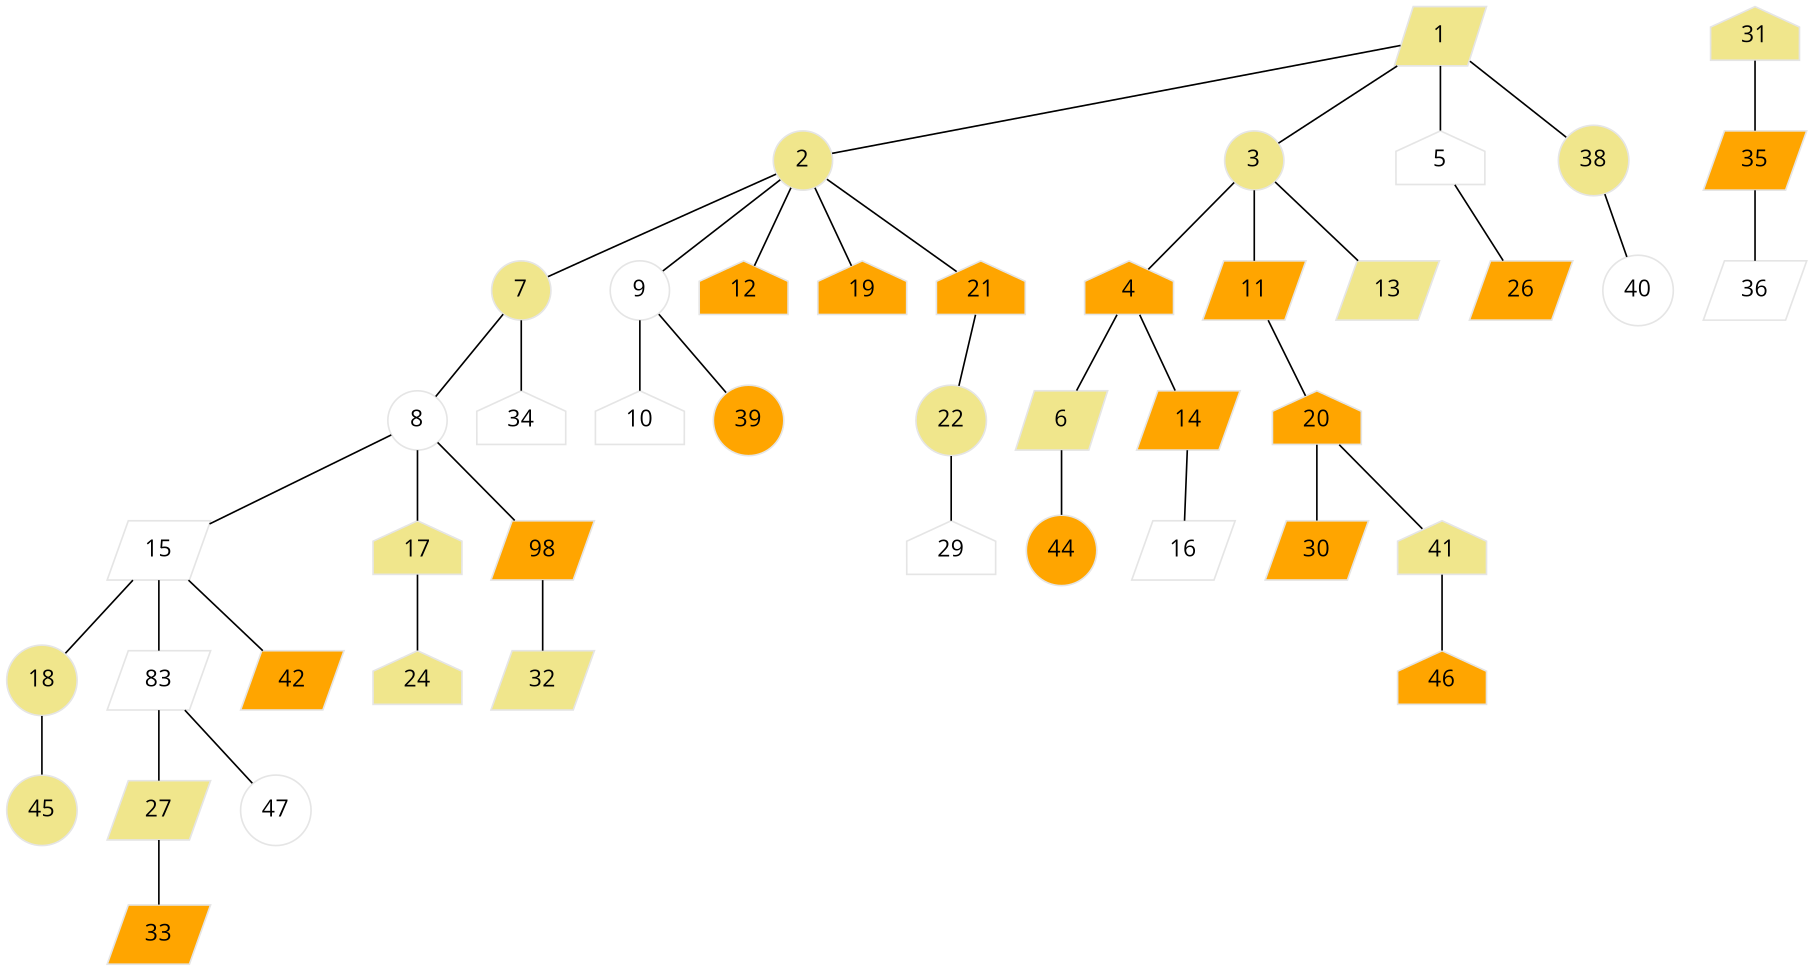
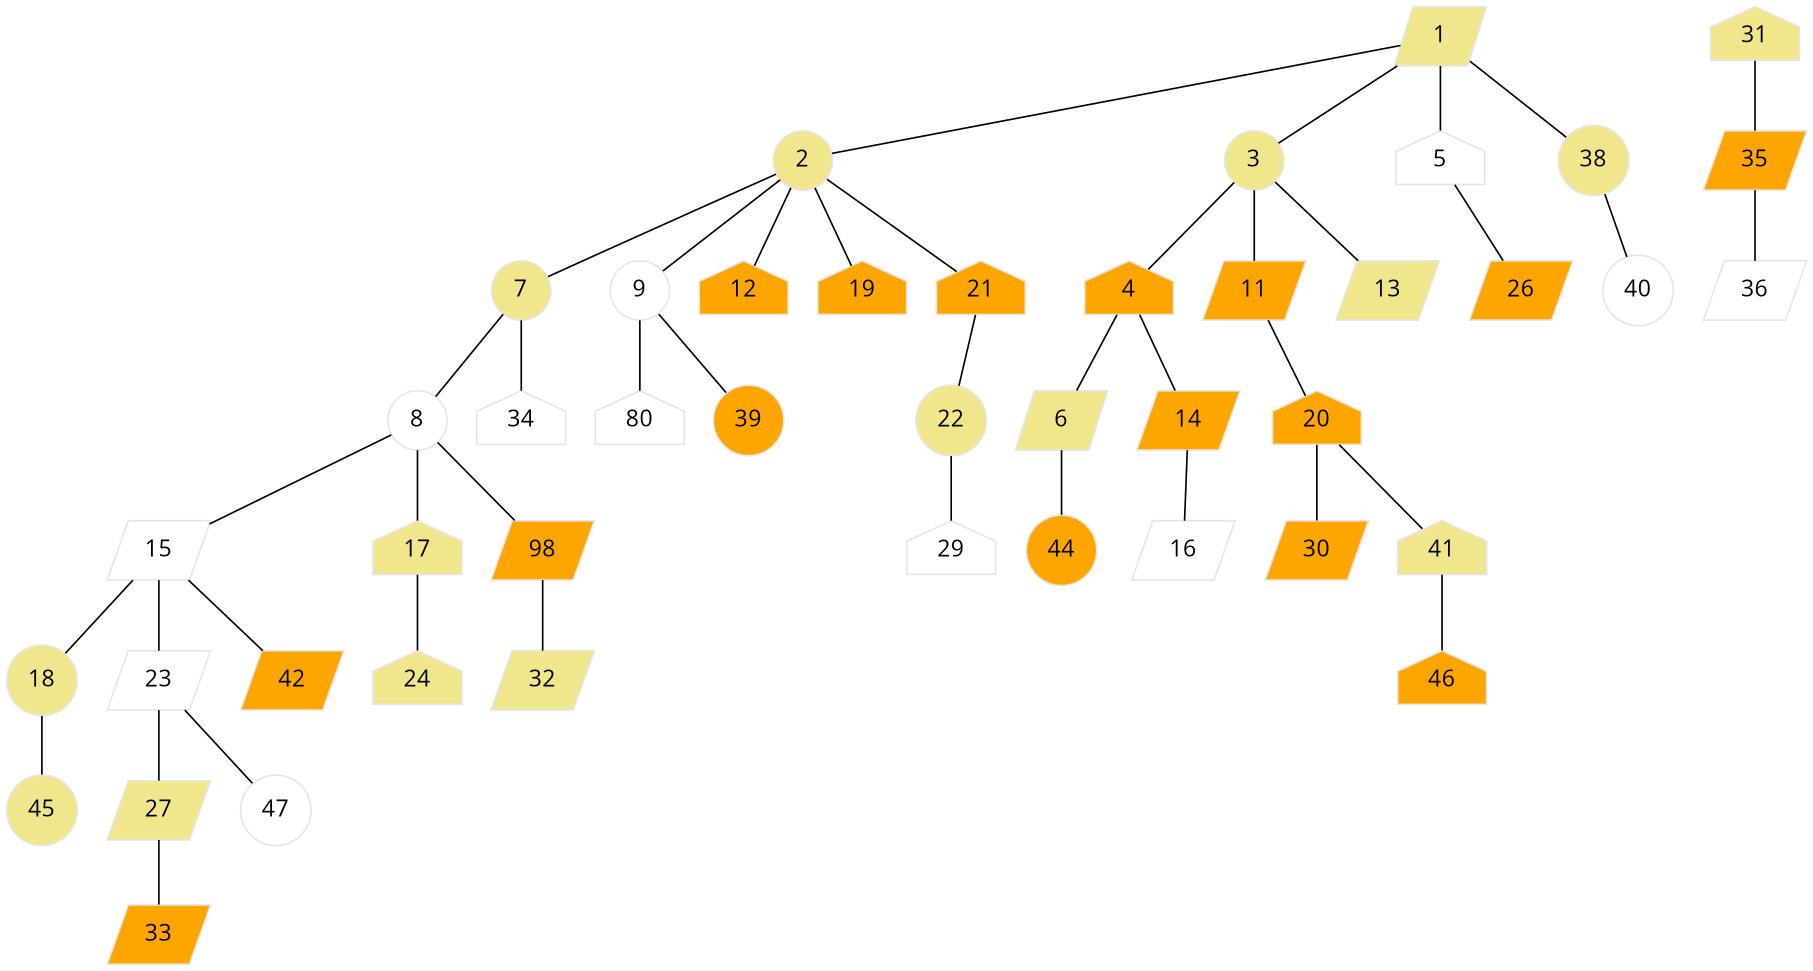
(640, 420) -> (640, 420)
(159, 680) -> (159, 680)
